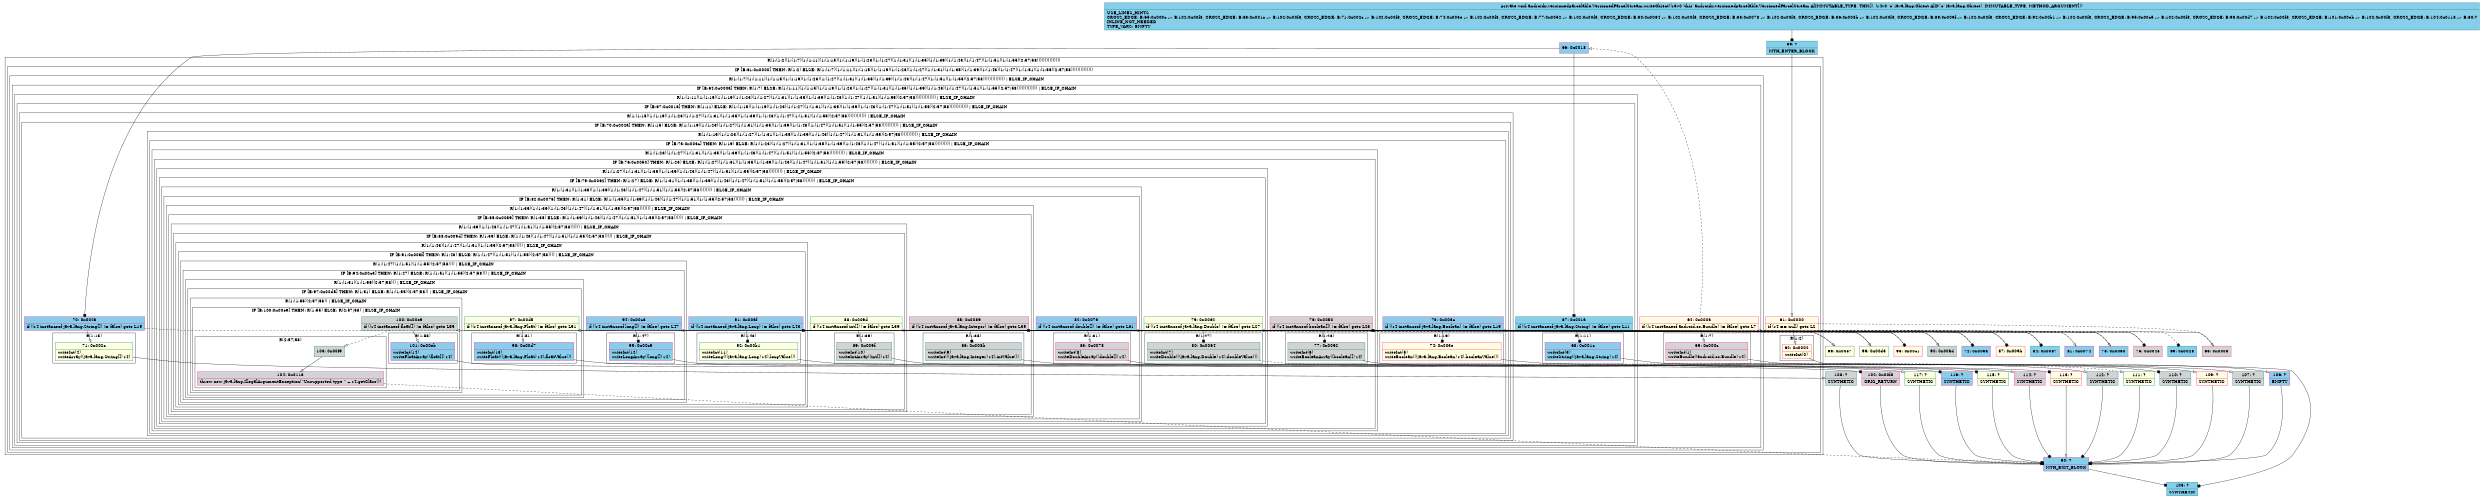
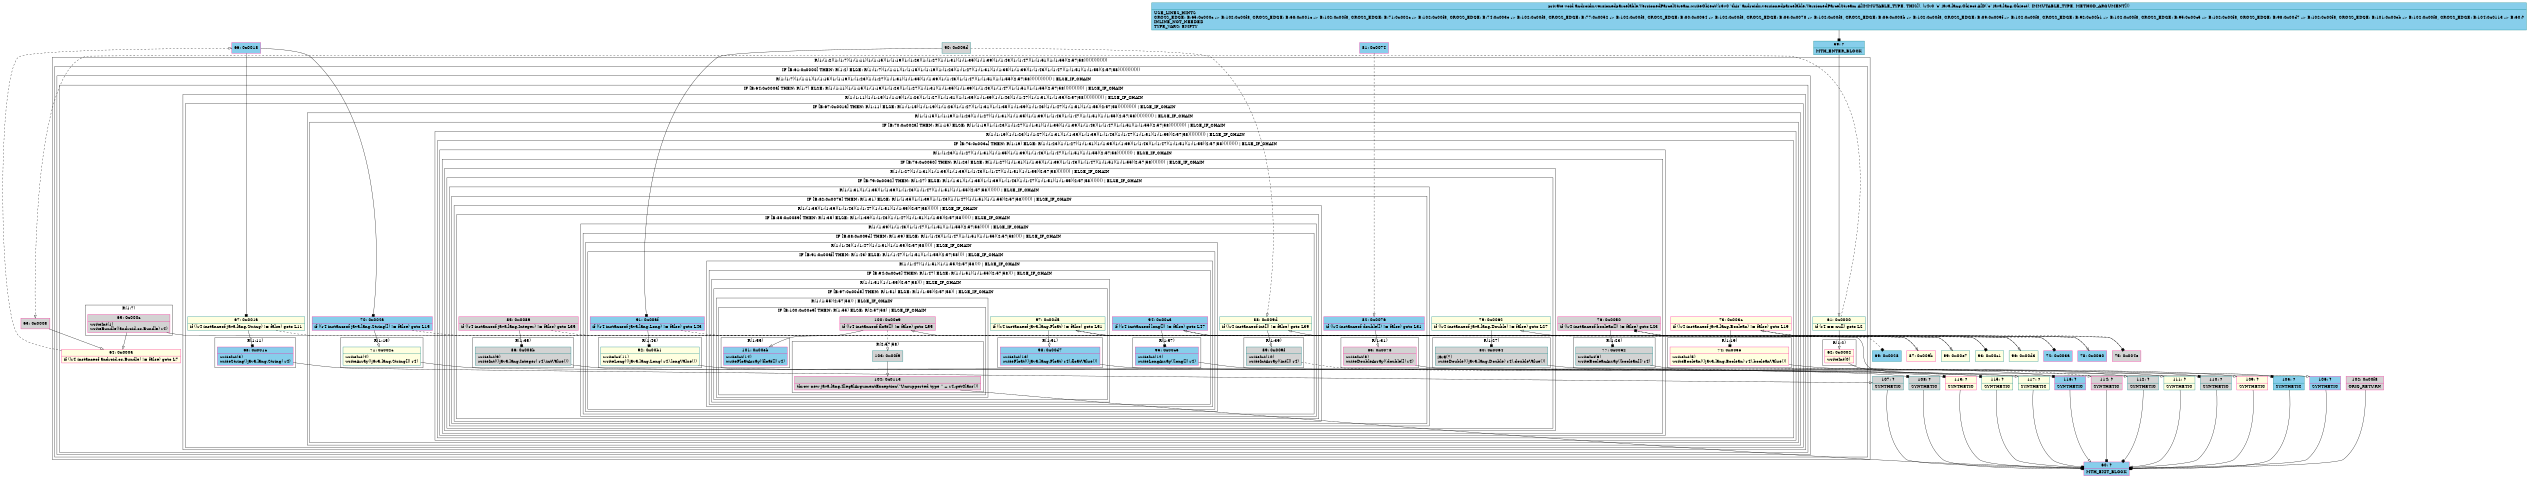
(409, 324) -> (888, 324)
(1443, 324) -> (1731, 324)
(1574, 324) -> (246, 324)
(1792, 324) -> (1839, 324)
(1421, 331) -> (1222, 69)
(1519, 331) -> (1236, 335)
(1670, 331) -> none
(1808, 331) -> (1863, 336)
(1702, 335) -> (125, 339)
(641, 336) -> (1167, 341)
(1908, 351) -> (1990, 356)
(2045, 351) -> none
(1161, 353) -> (1445, 357)
(1690, 364) -> (1854, 369)
(1157, 366) -> none
(1451, 366) -> (1695, 369)
(977, 374) -> (1163, 369)
(2280, 382) -> (2325, 386)
(922, 412) -> (1324, 421)
(2126, 477) -> (2265, 462)
